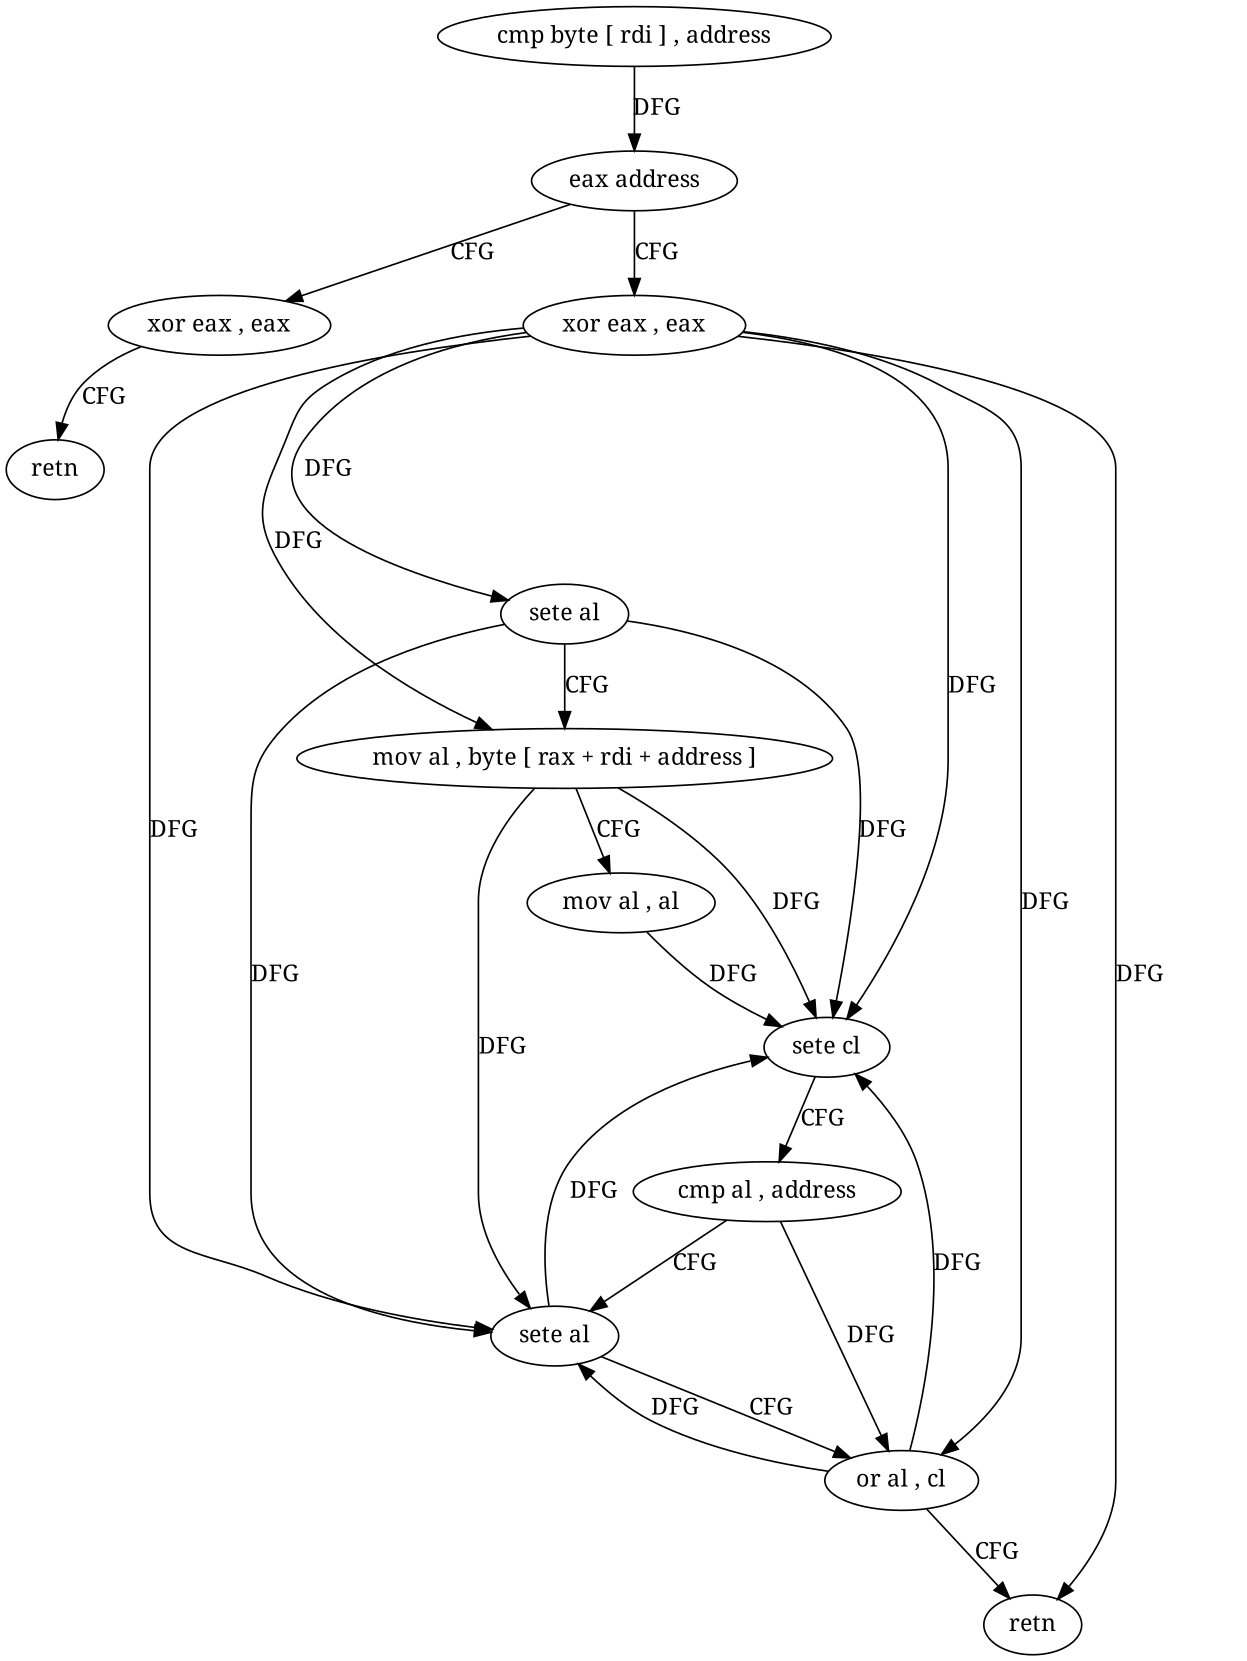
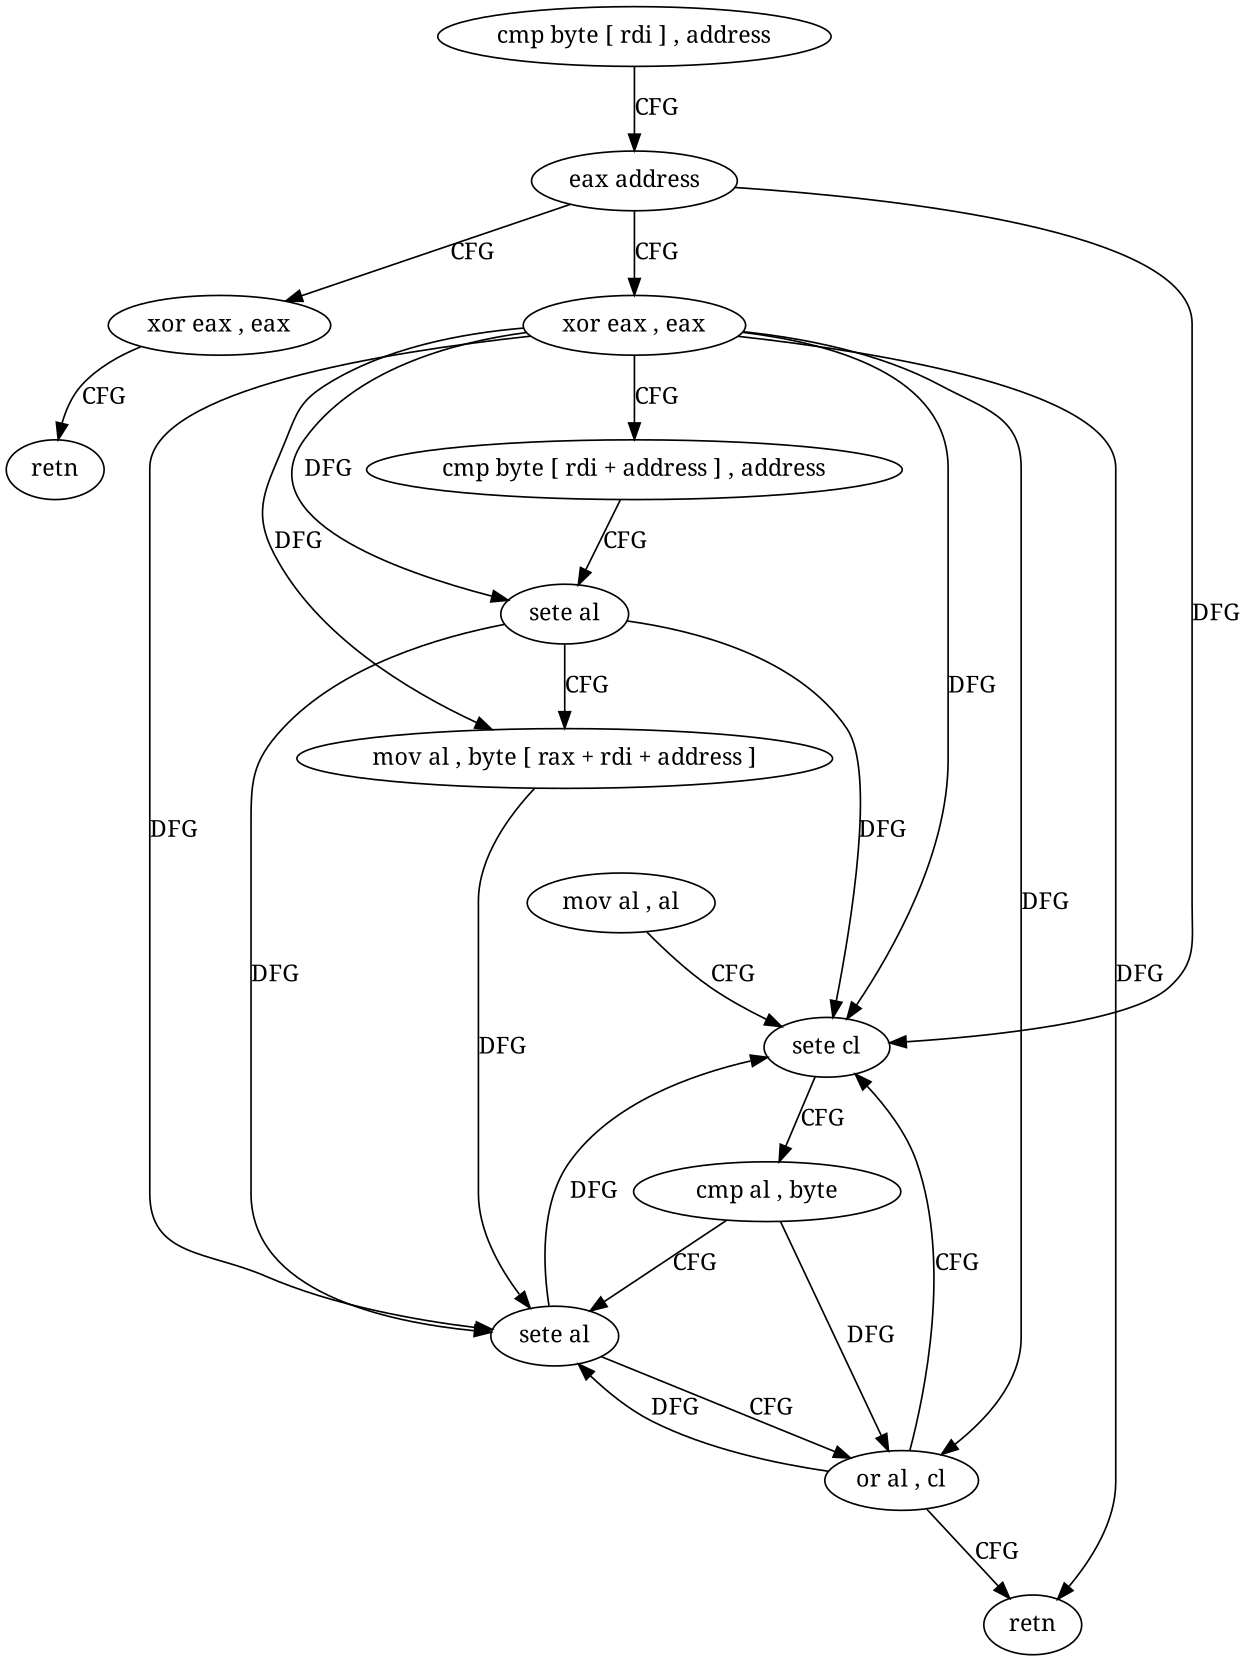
(657, 109) -> (657, 109)
none -> (634, 470)
(590, 823) -> none
(734, 877) -> (1192, 546)
(733, 975) -> (733, 975)
(767, 1192) -> (767, 1192)
(957, 1264) -> (957, 1264)
